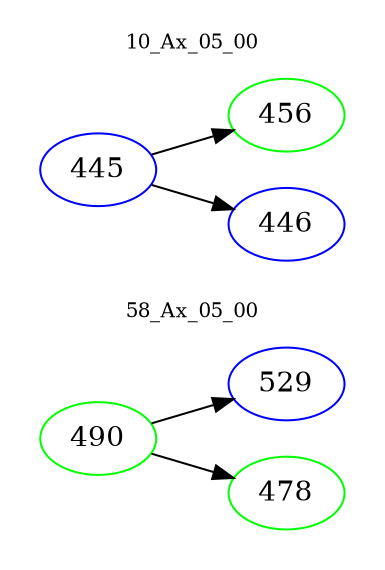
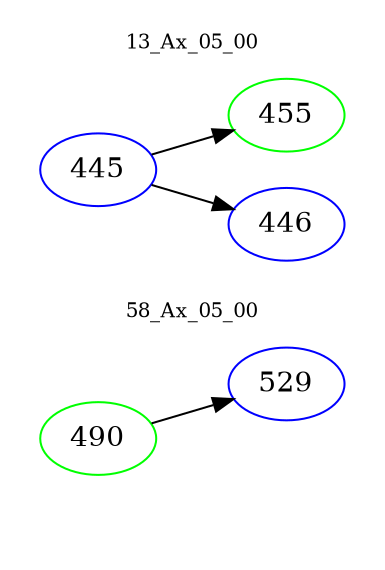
(192, 43) -> (192, 43)
(287, 115) -> (287, 115)
(287, 493) -> none
